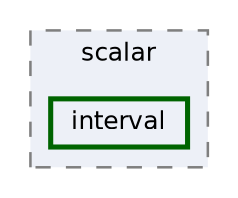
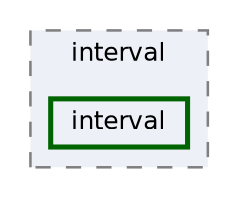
(119, 54) -> (119, 54)
